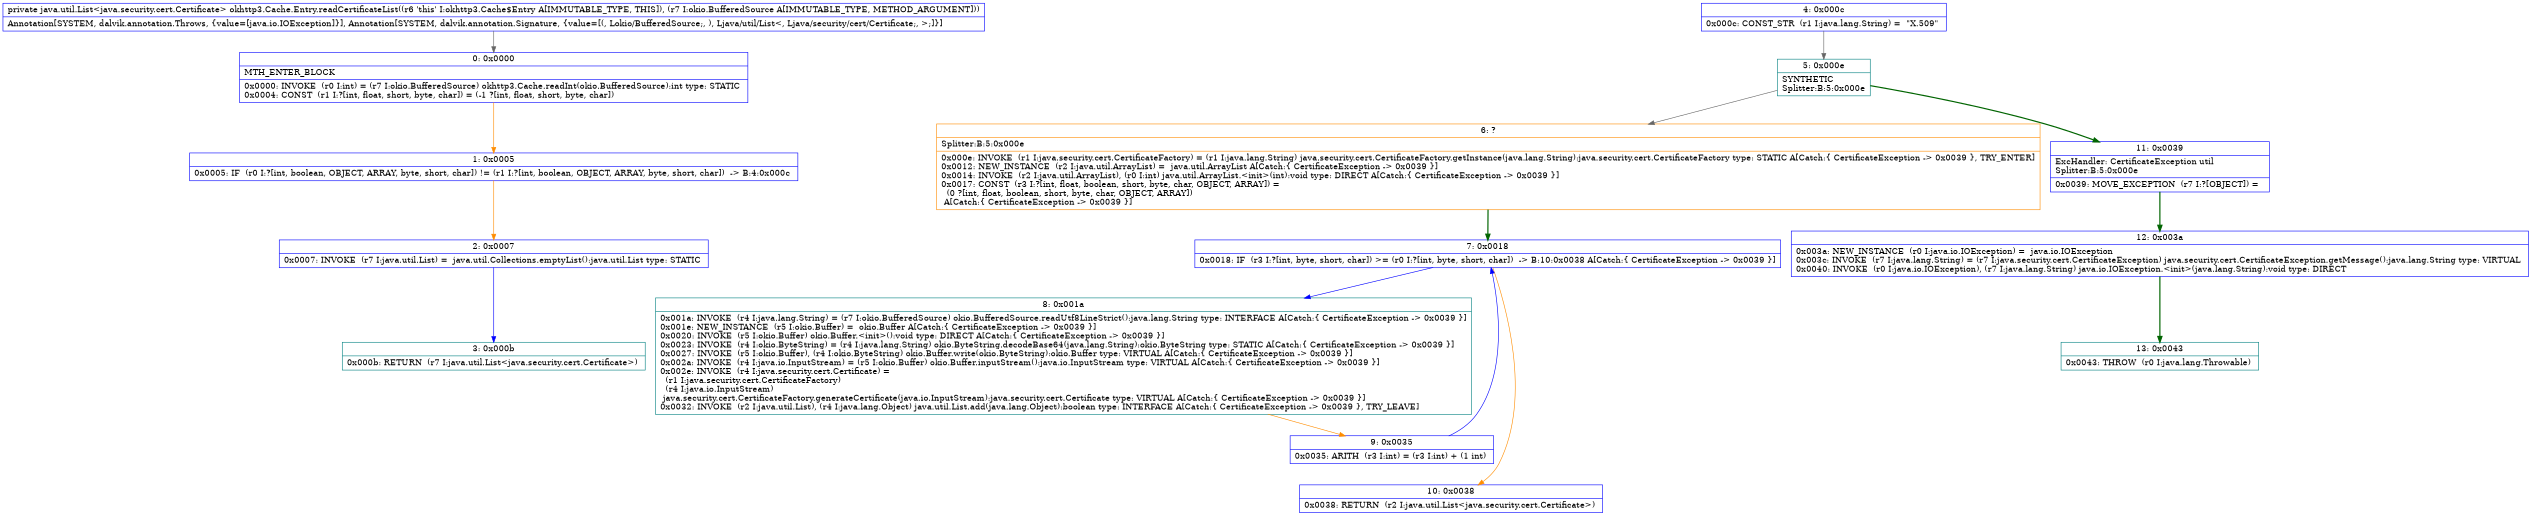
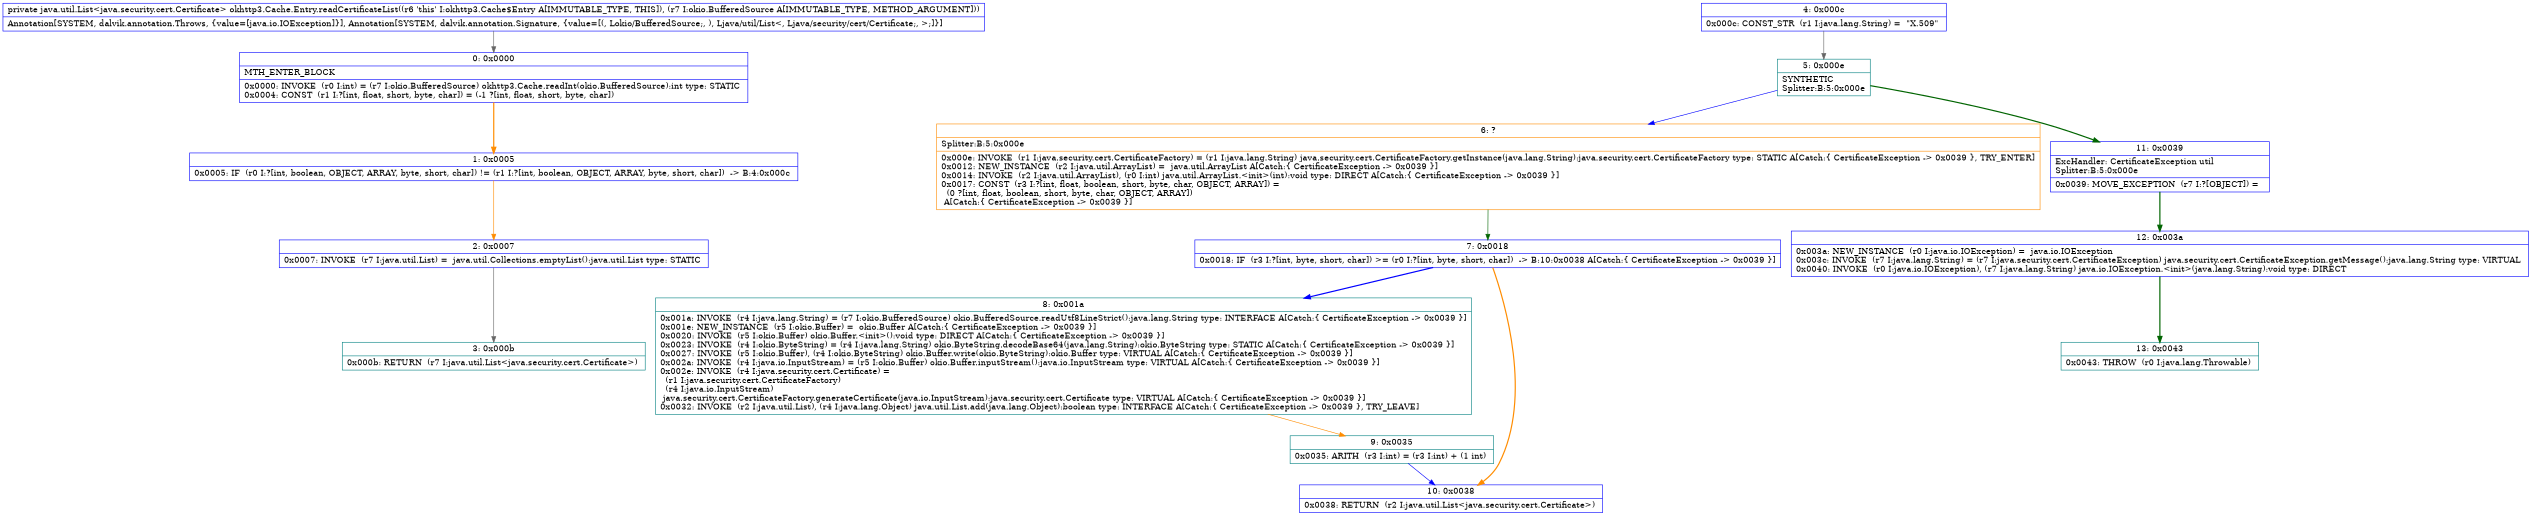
(1716, 107) -> (1716, 107)
(494, 125) -> (494, 125)
(1488, 222) -> (1488, 222)
(1372, 282) -> (1372, 282)
(494, 302) -> (494, 302)
(1496, 363) -> (1419, 472)
(1515, 378) -> (1515, 378)
(1392, 450) -> (1392, 450)
